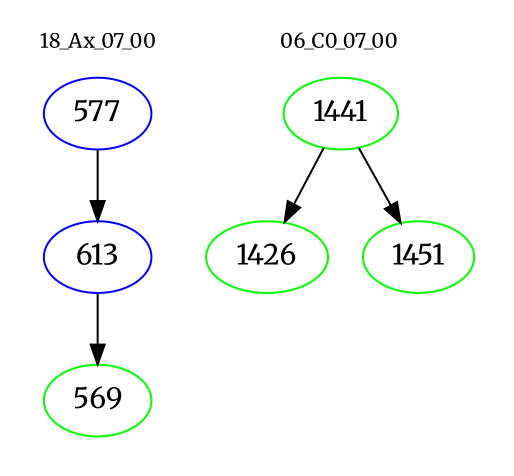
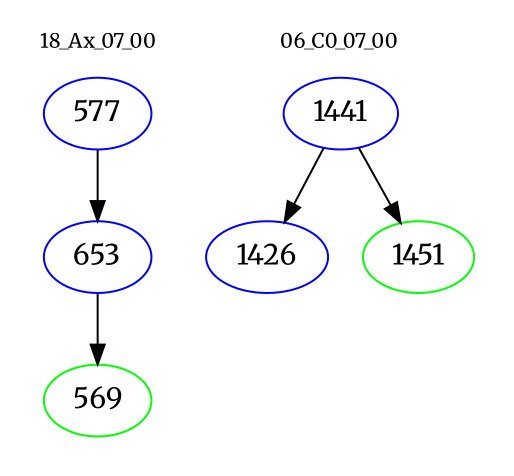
(341, 114) -> (341, 114)
(98, 257) -> (98, 257)
(267, 257) -> (267, 257)
